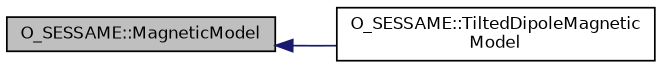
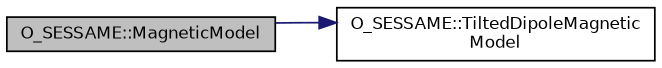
(315, 46) -> (297, 23)
